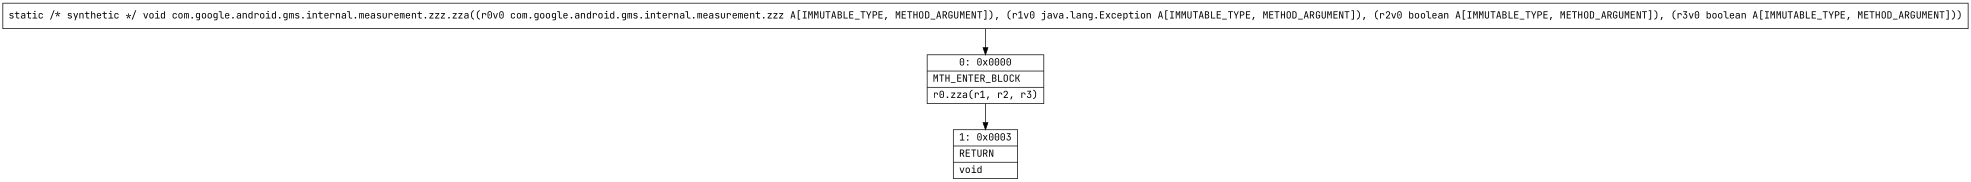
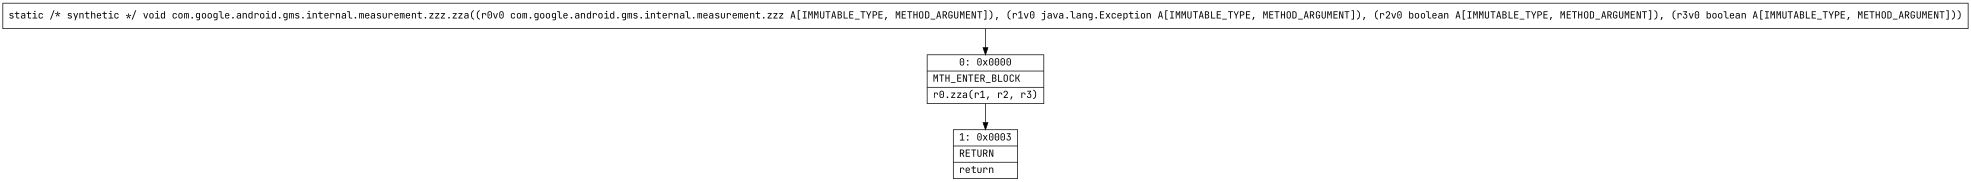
(971, 170) -> (977, 170)
